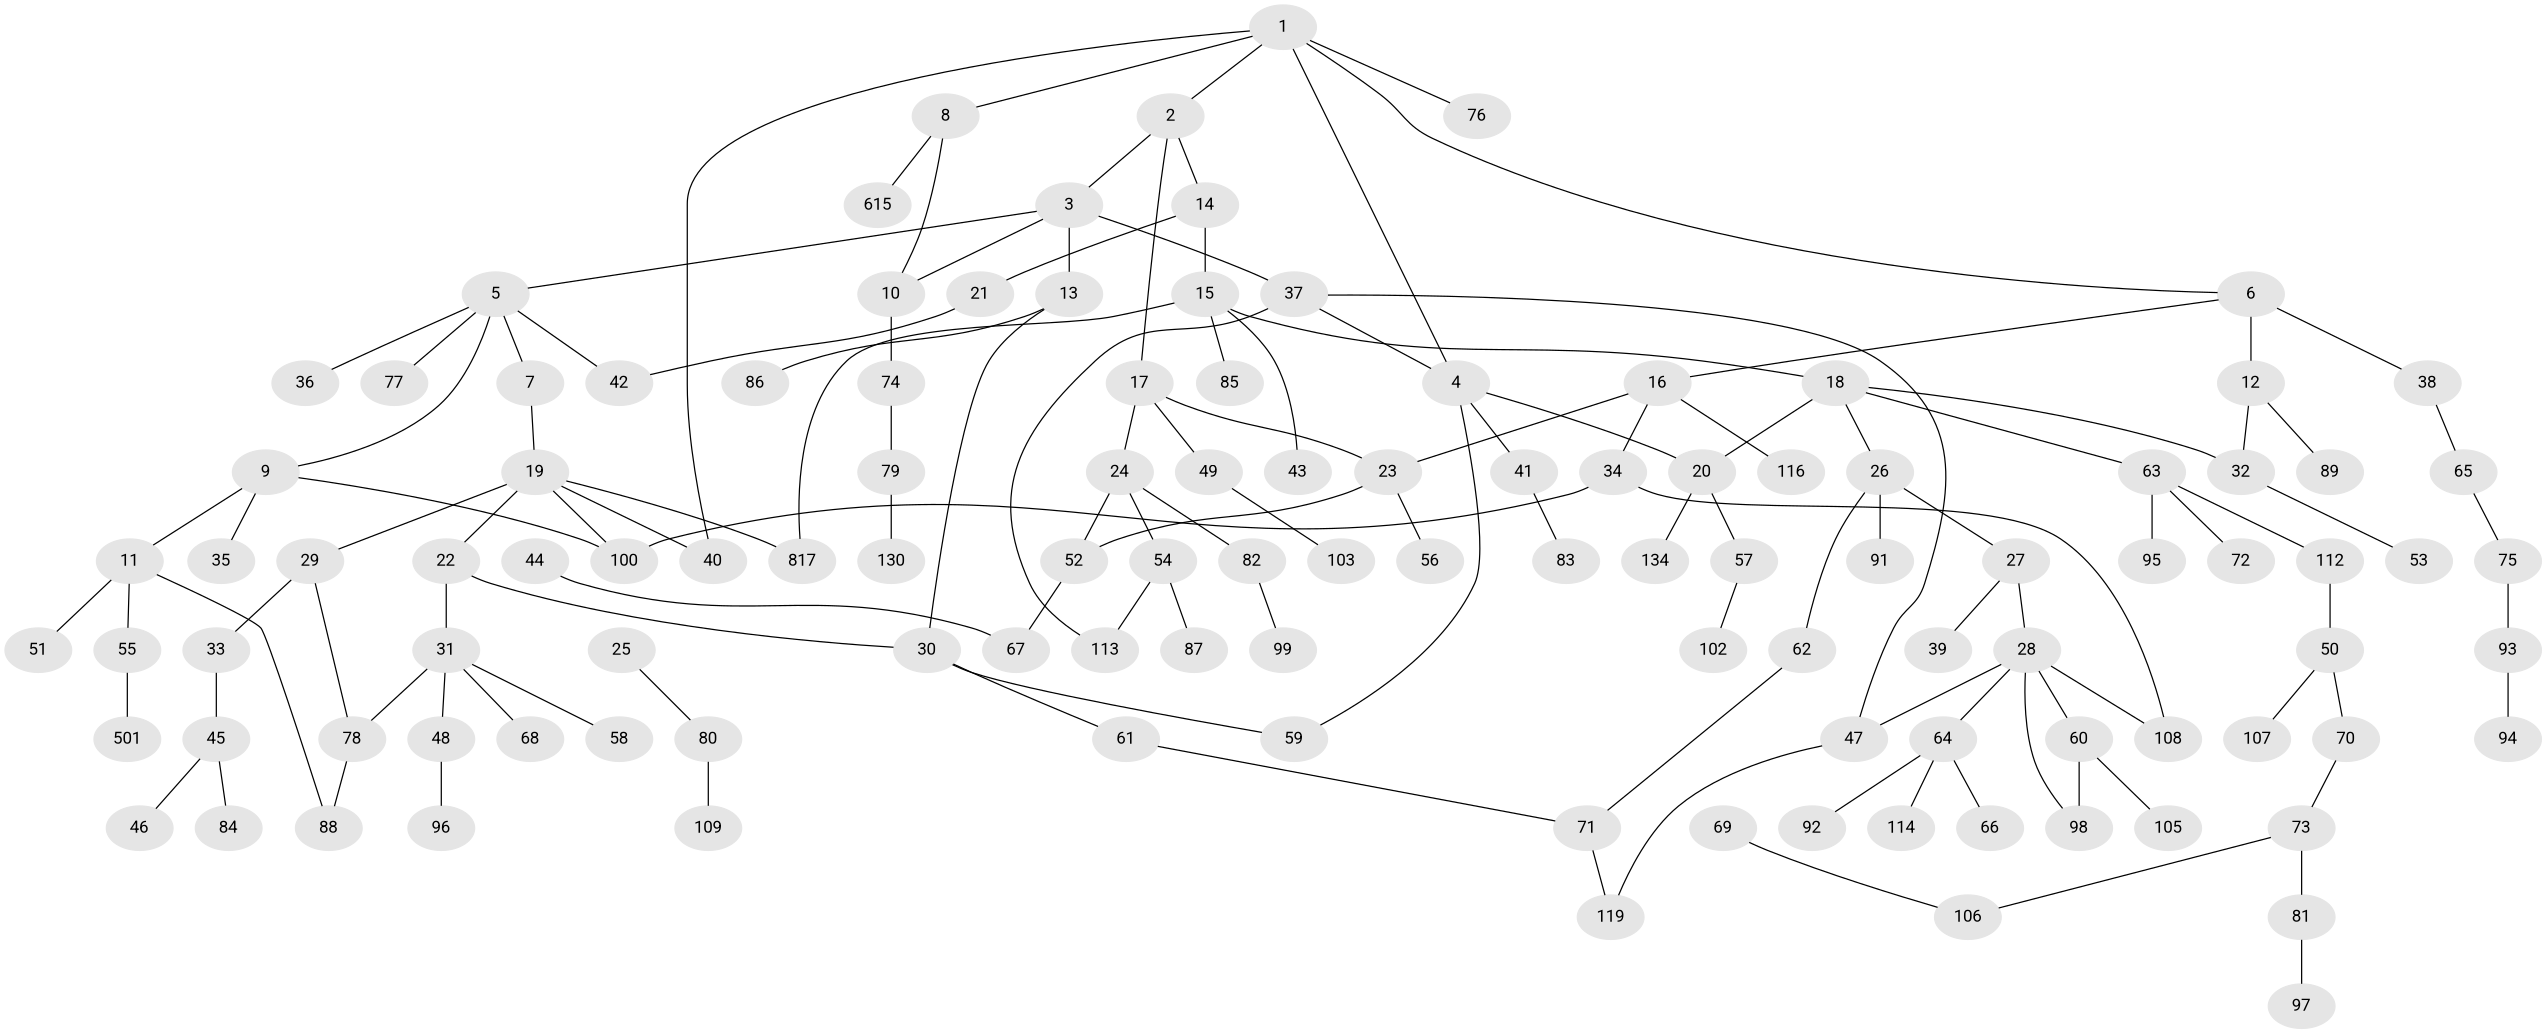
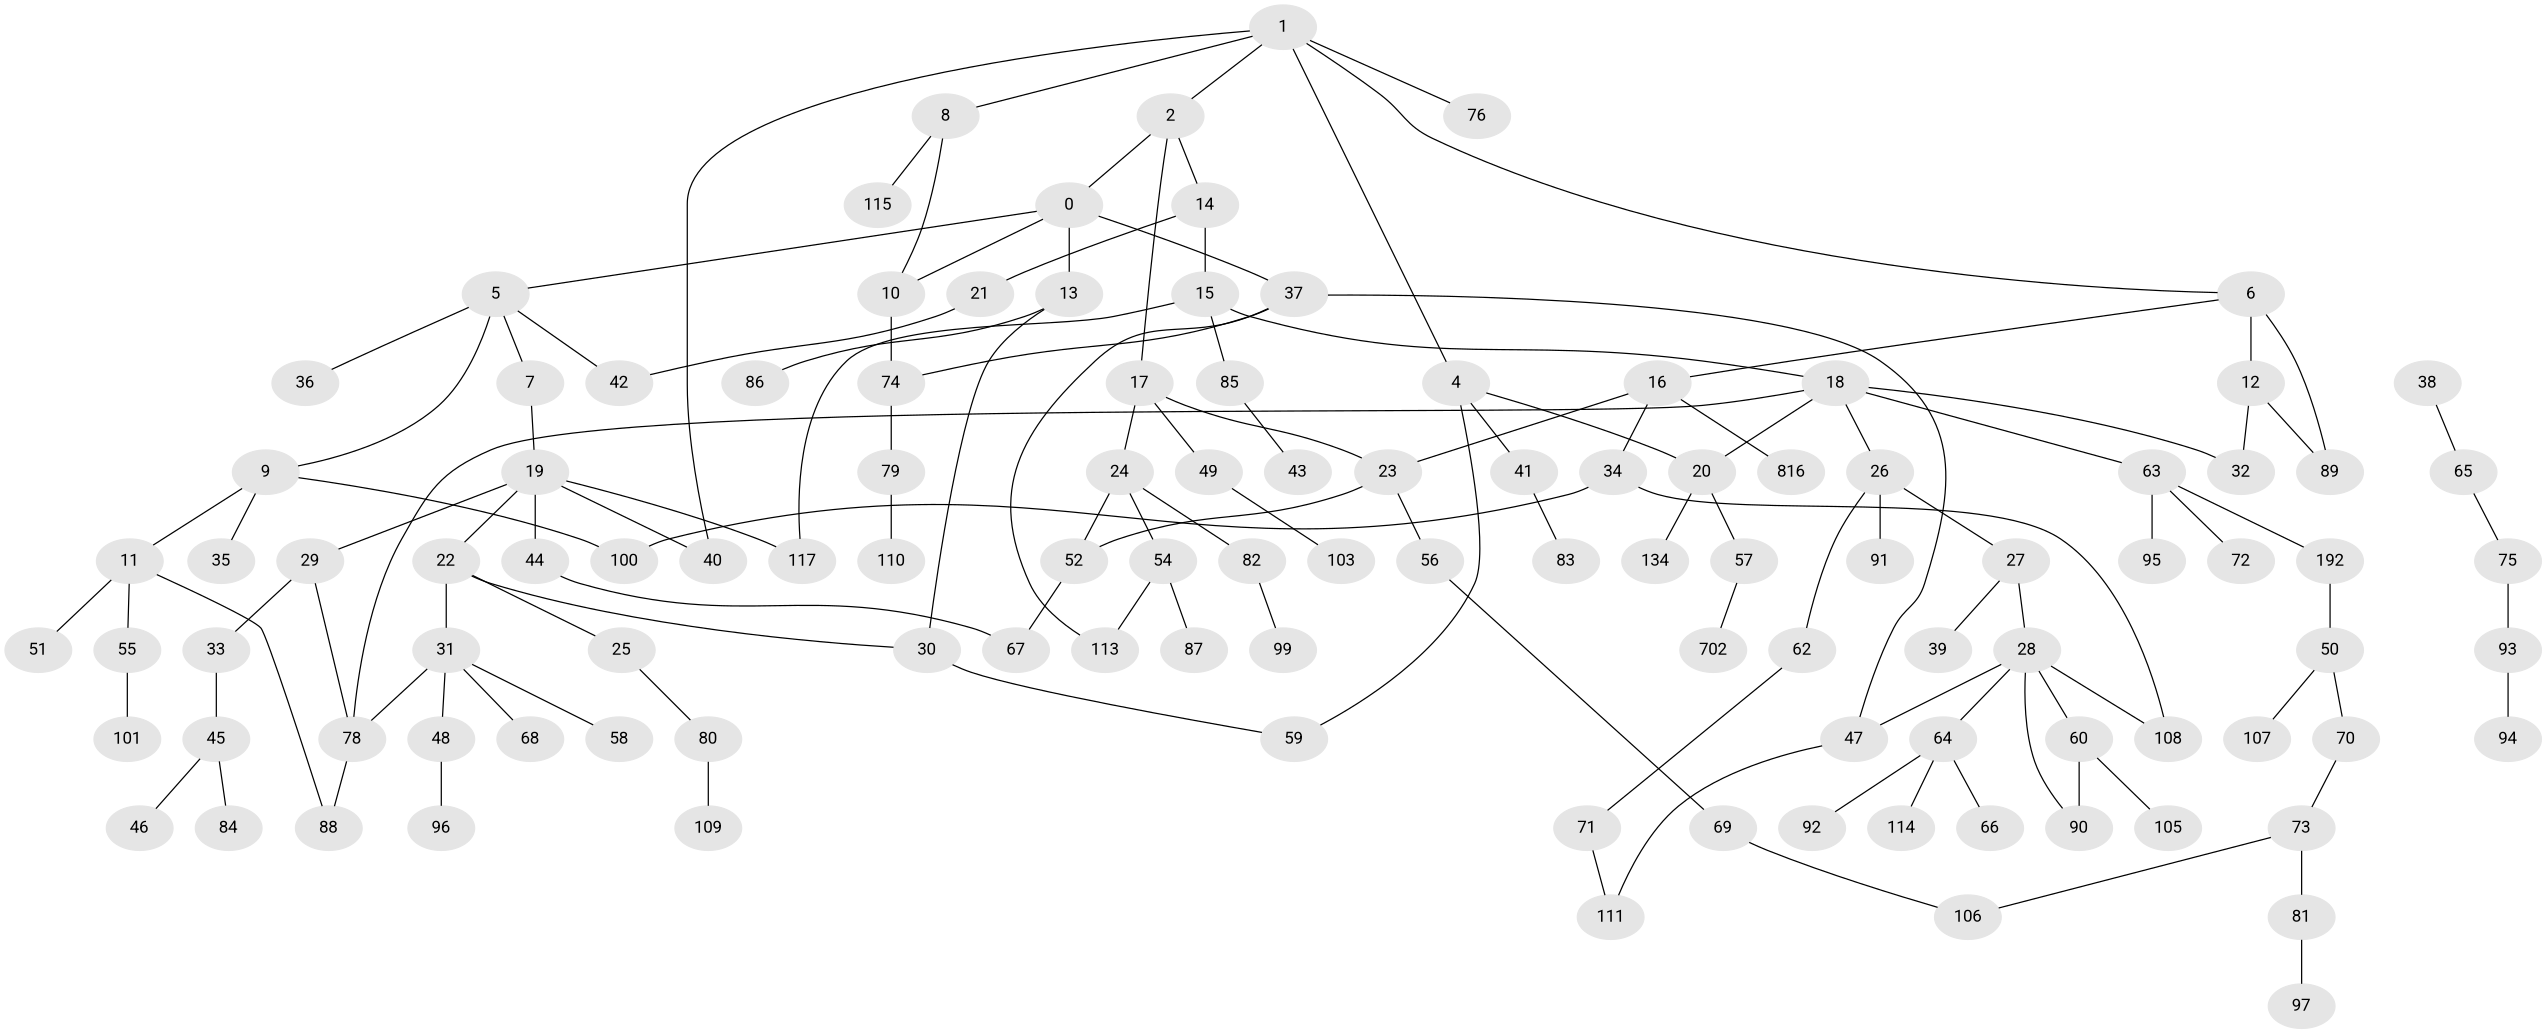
(878, 205) -> (878, 205)
(1069, 205) -> (1069, 205)
(1364, 333) -> (1097, 346)
(2339, 339) -> (2303, 379)
(1280, 371) -> (1272, 438)
(394, 383) -> none
none -> (989, 414)
(1791, 472) -> (1791, 472)
(580, 517) -> (535, 517)
(802, 561) -> (802, 561)
(891, 561) -> (891, 561)
(2330, 561) -> (2330, 561)
(2419, 561) -> none
none -> (534, 606)
(1713, 650) -> (1713, 650)
none -> (1577, 695)
(127, 739) -> (127, 739)
(1126, 739) -> none
(2079, 828) -> (2079, 828)
(1611, 917) -> (1611, 917)
